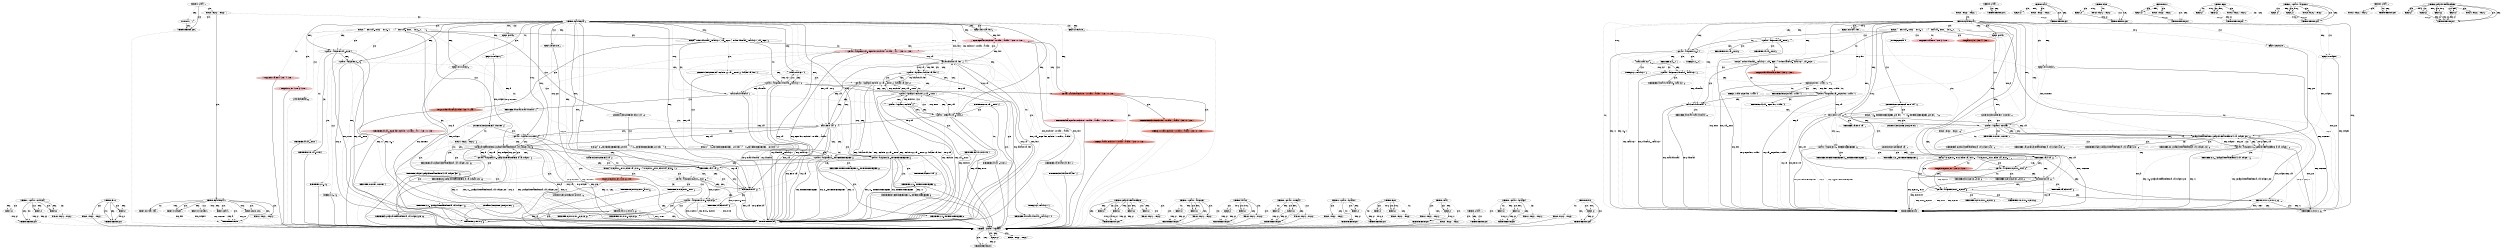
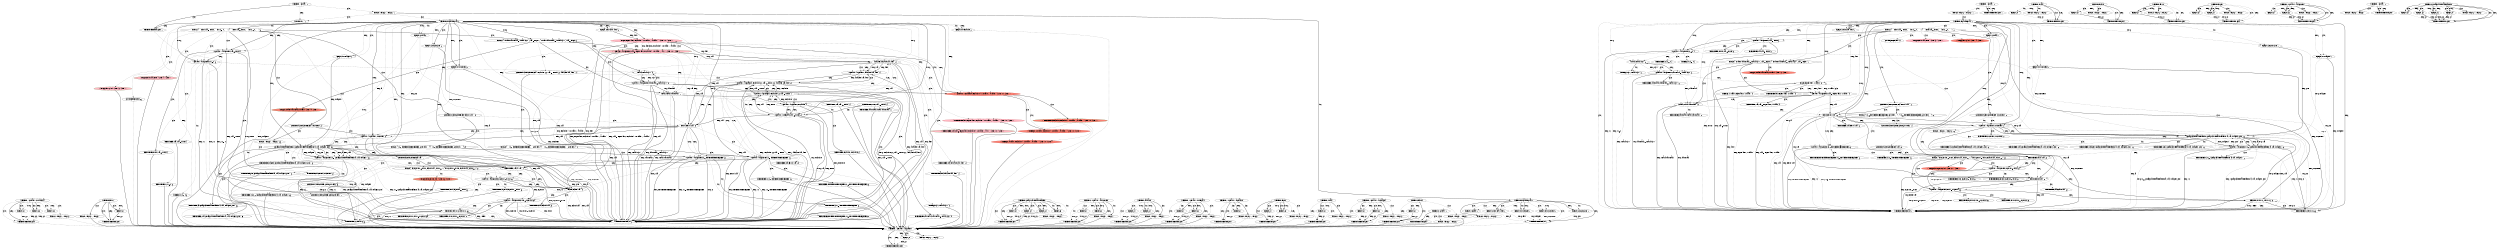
(993, 131) -> (820, 112)
